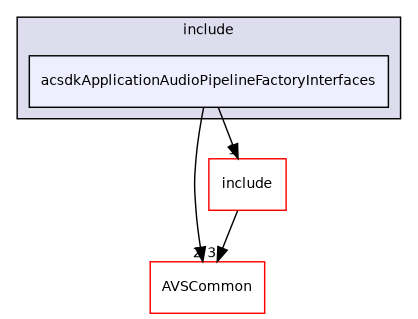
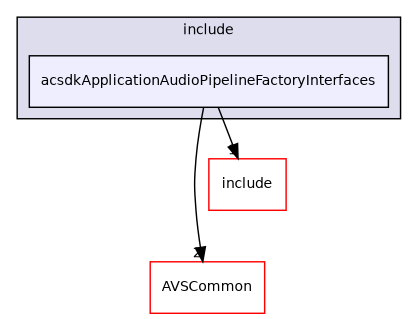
(230, 229) -> none
